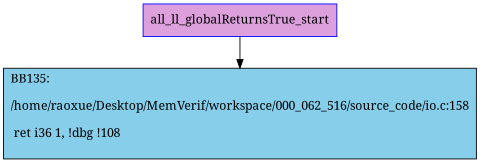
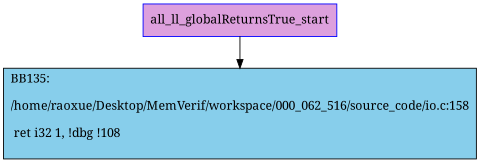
(66, 133) -> (66, 133)
